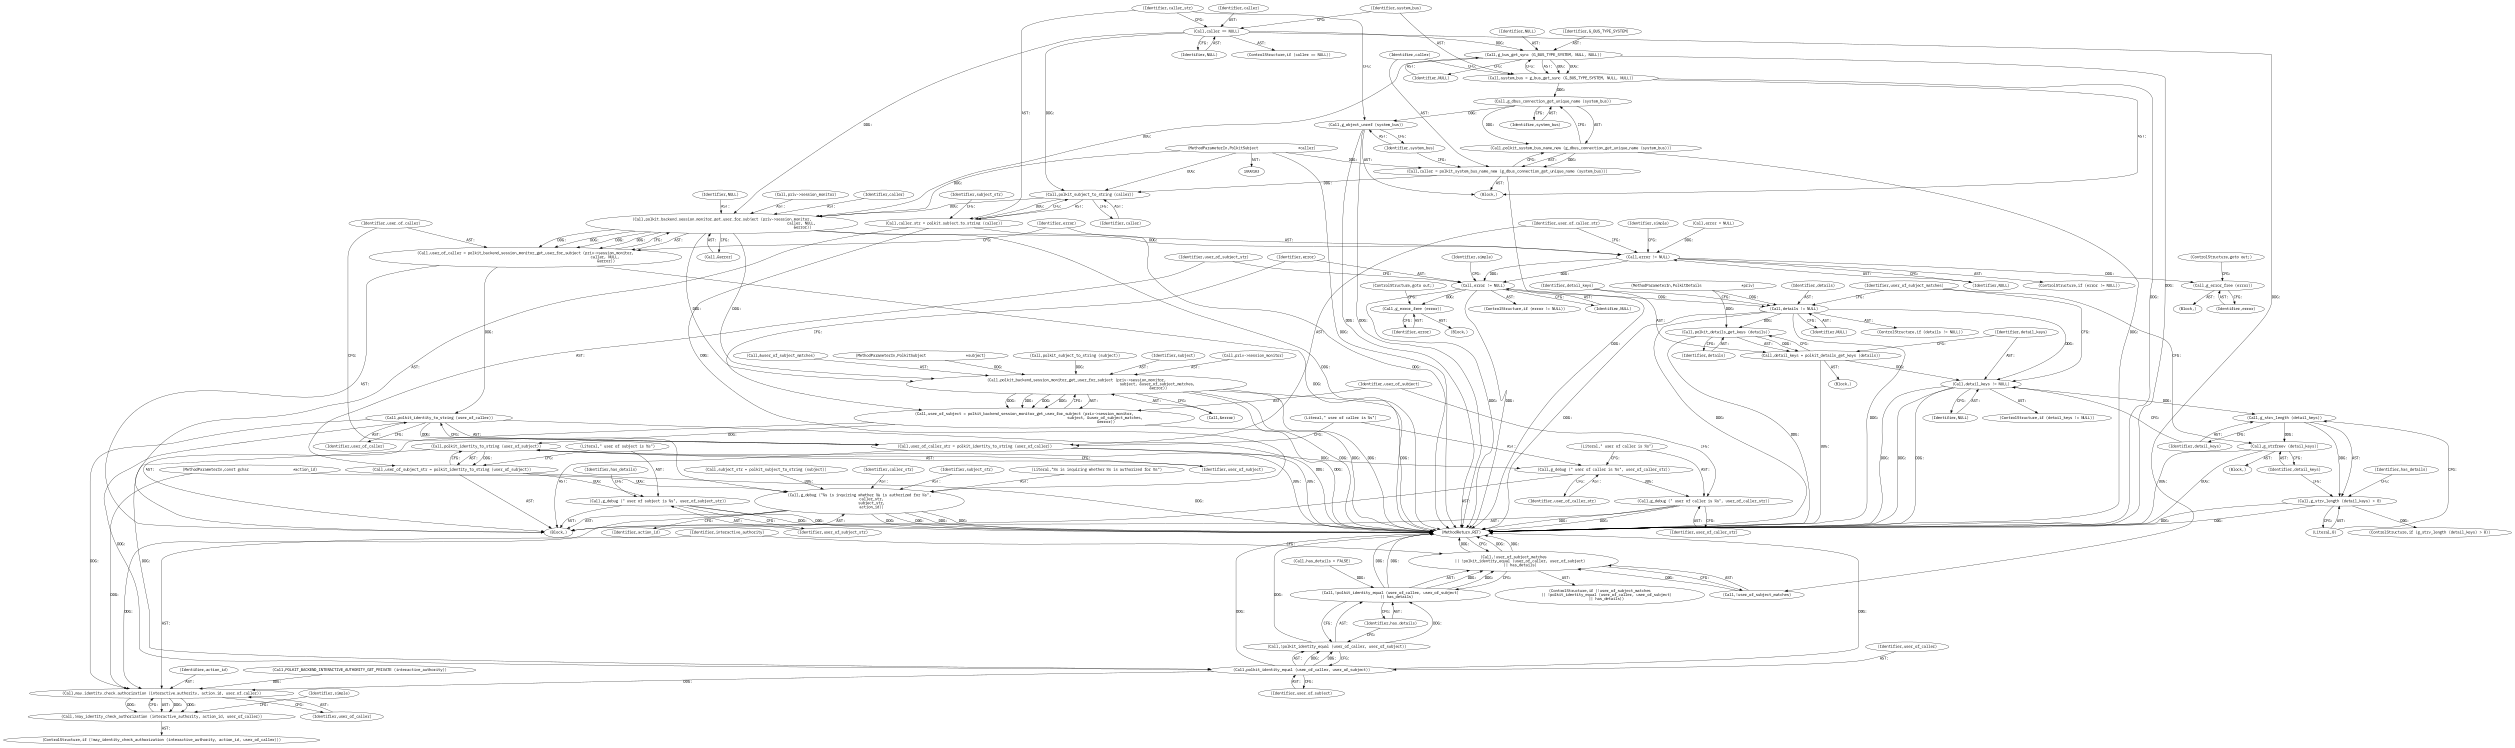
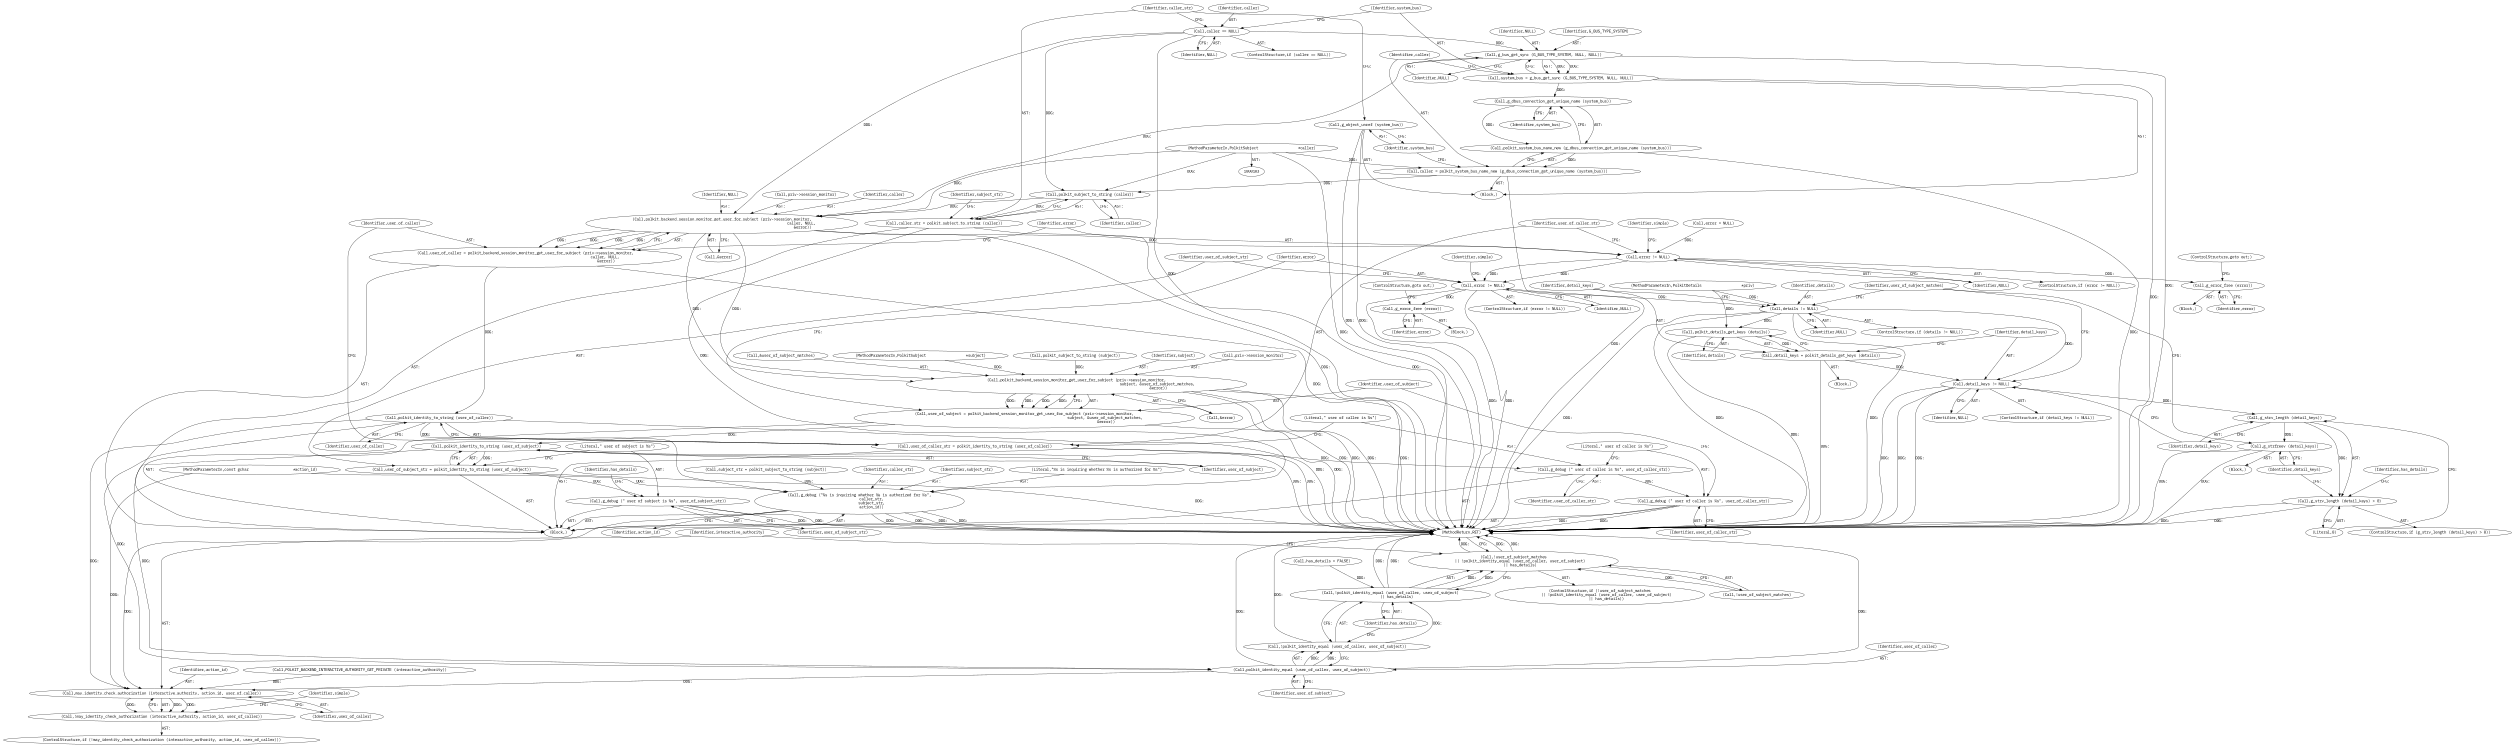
(2231, 53) -> (1231, 318)
(1456, 113) -> none
(2406, 521) -> (2406, 521)
